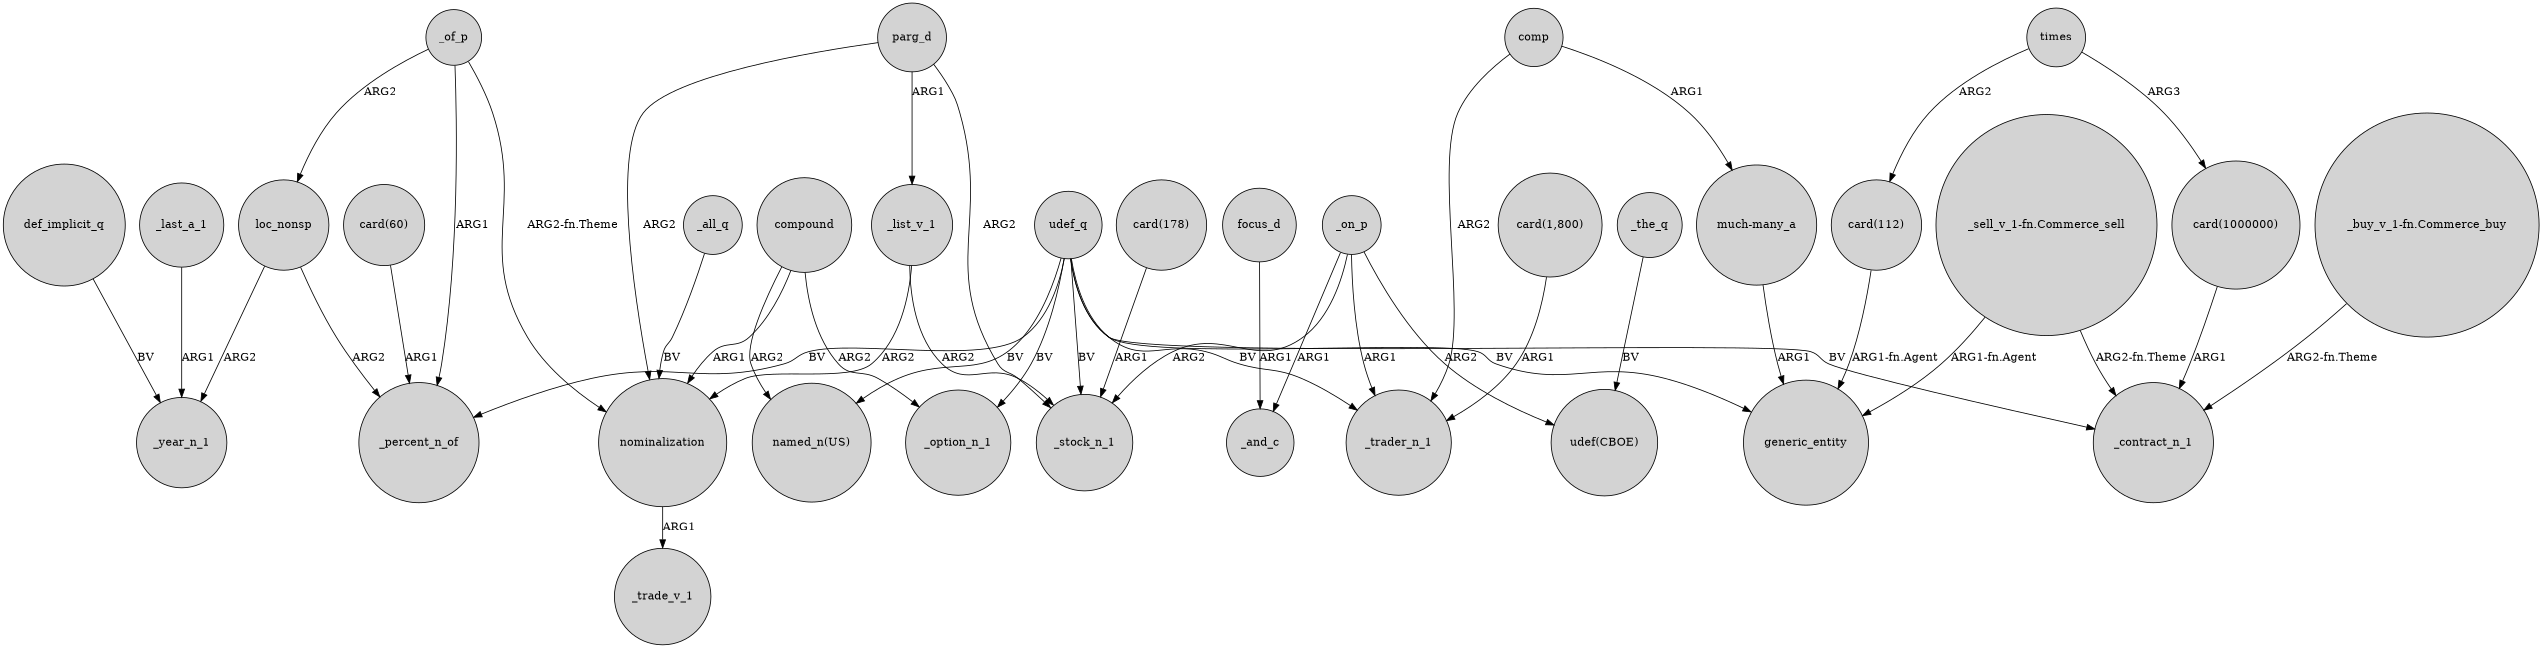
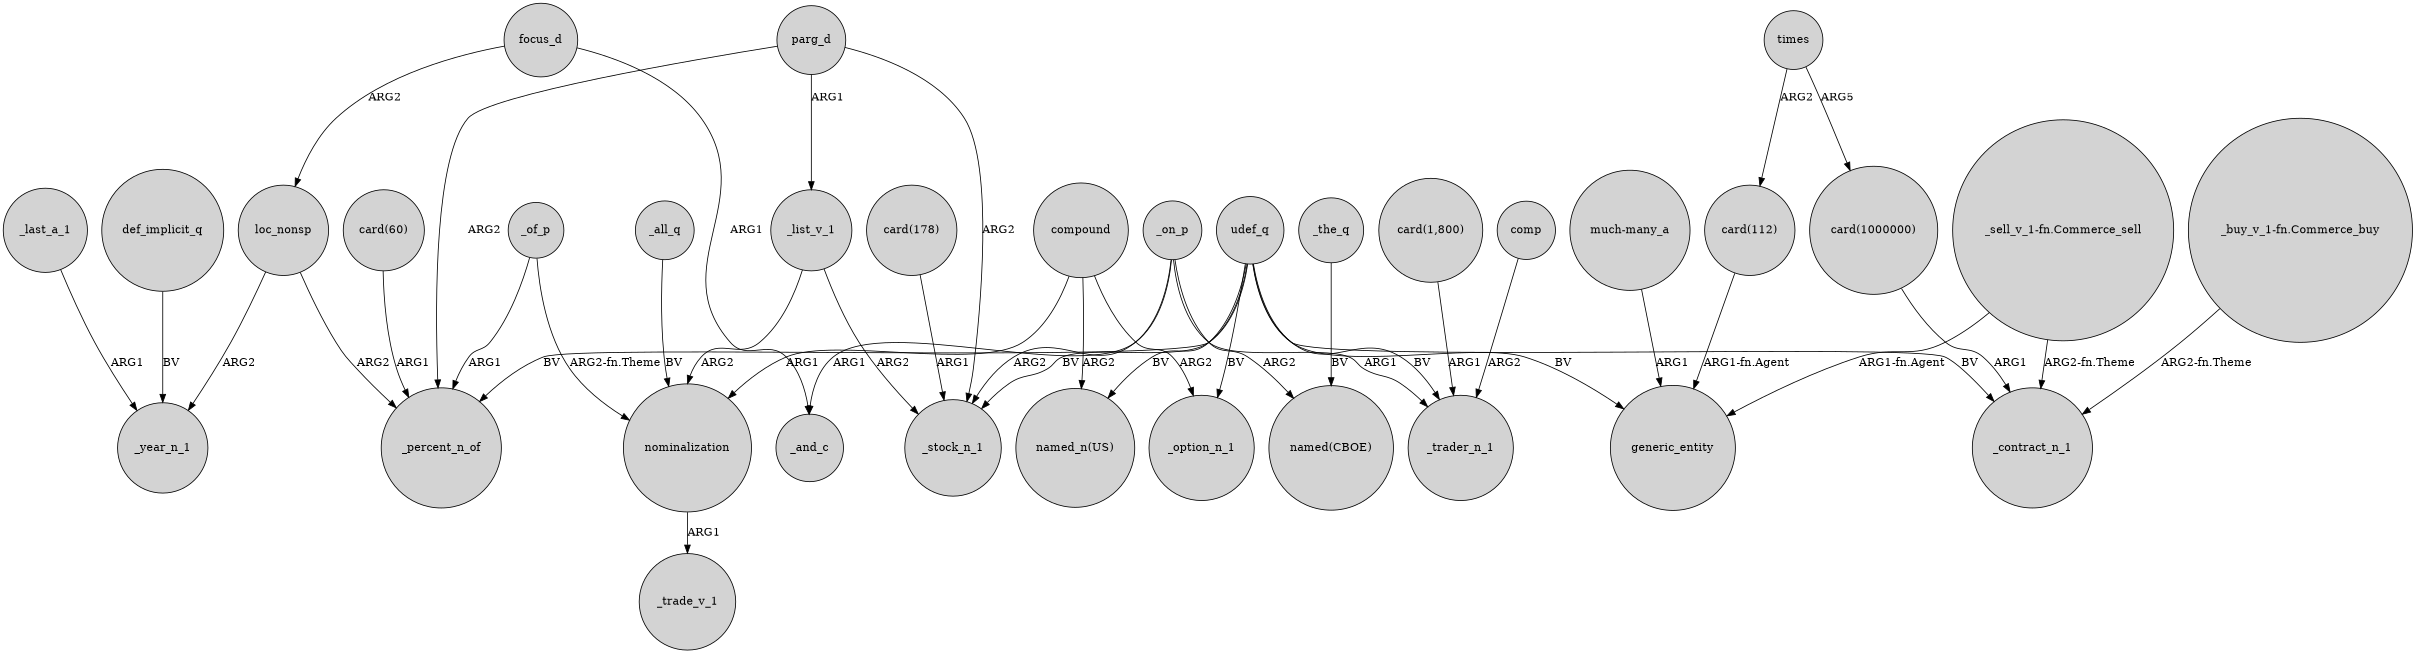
(1657, 89) -> none
(2164, 92) -> (1838, 98)
(351, 98) -> (383, 86)
(640, 119) -> (491, 106)
(1604, 443) -> (1331, 448)
